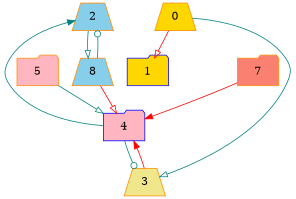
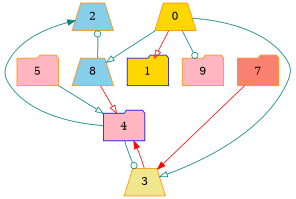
(88, 41) -> (134, 44)
none -> (203, 72)
(195, 100) -> (204, 125)
